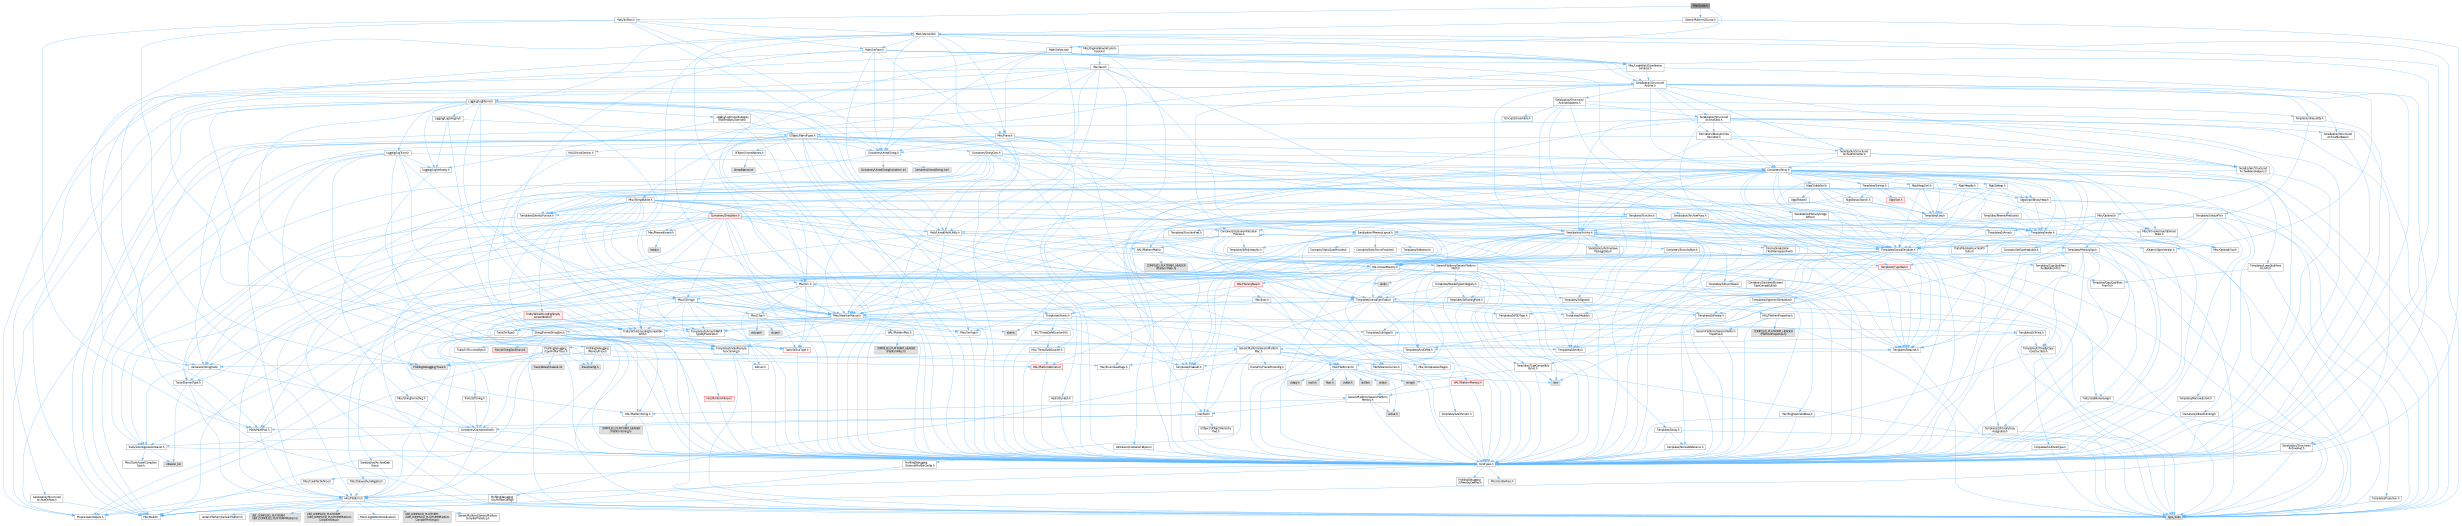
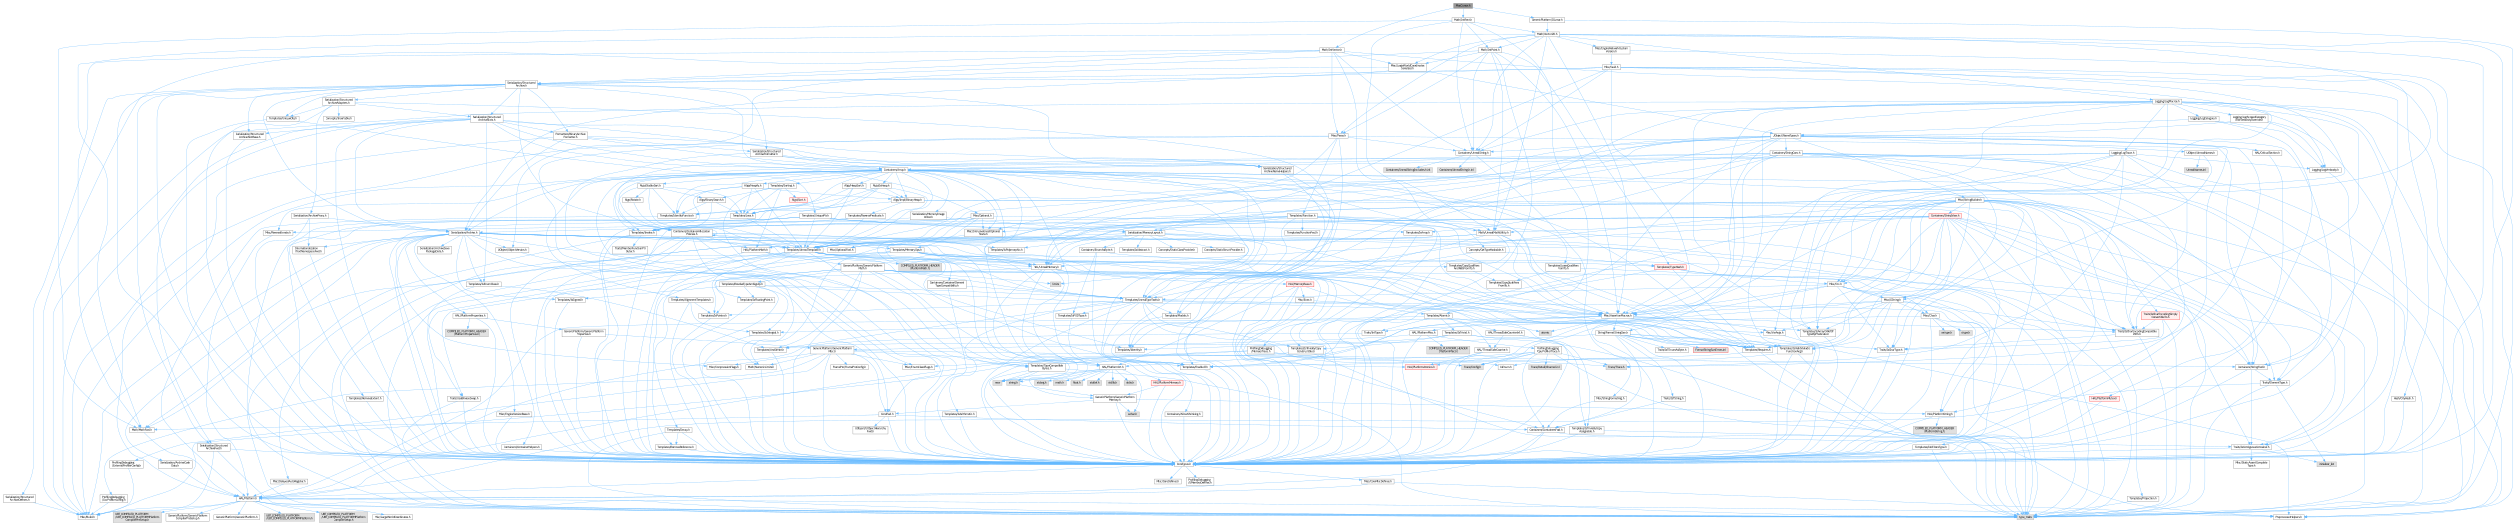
(654, 250) -> none
(797, 350) -> (1891, 350)
(429, 367) -> (1616, 367)
(1080, 398) -> none
